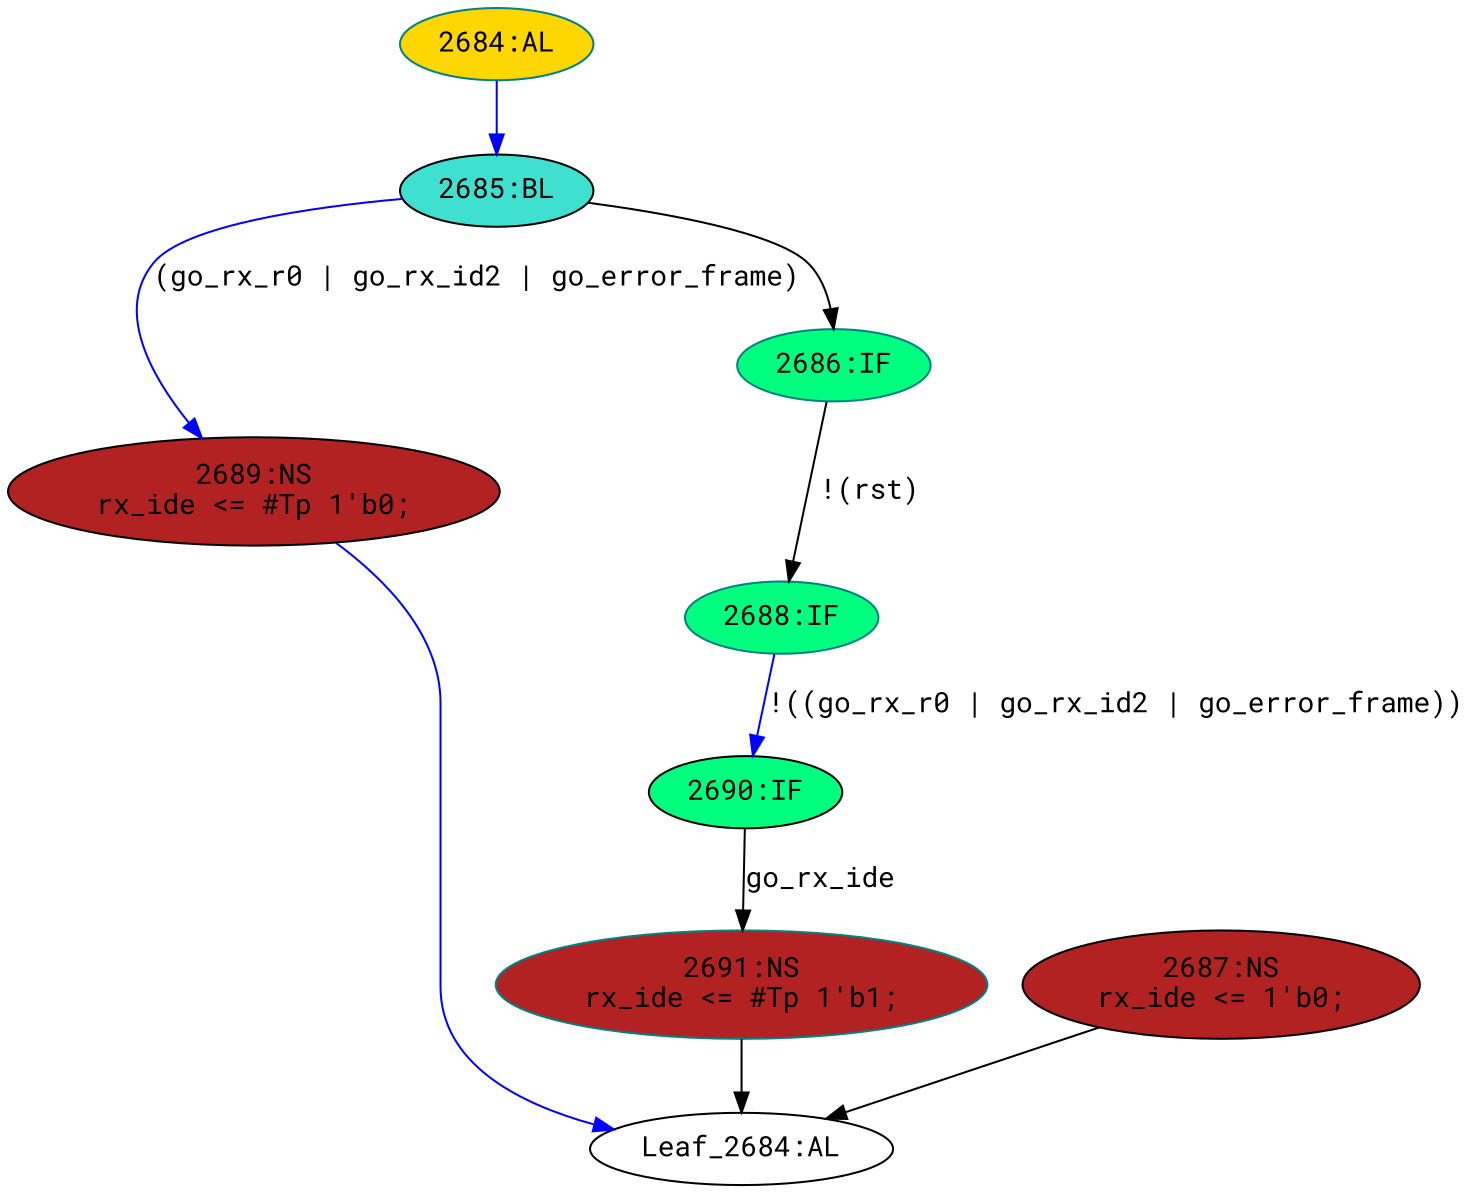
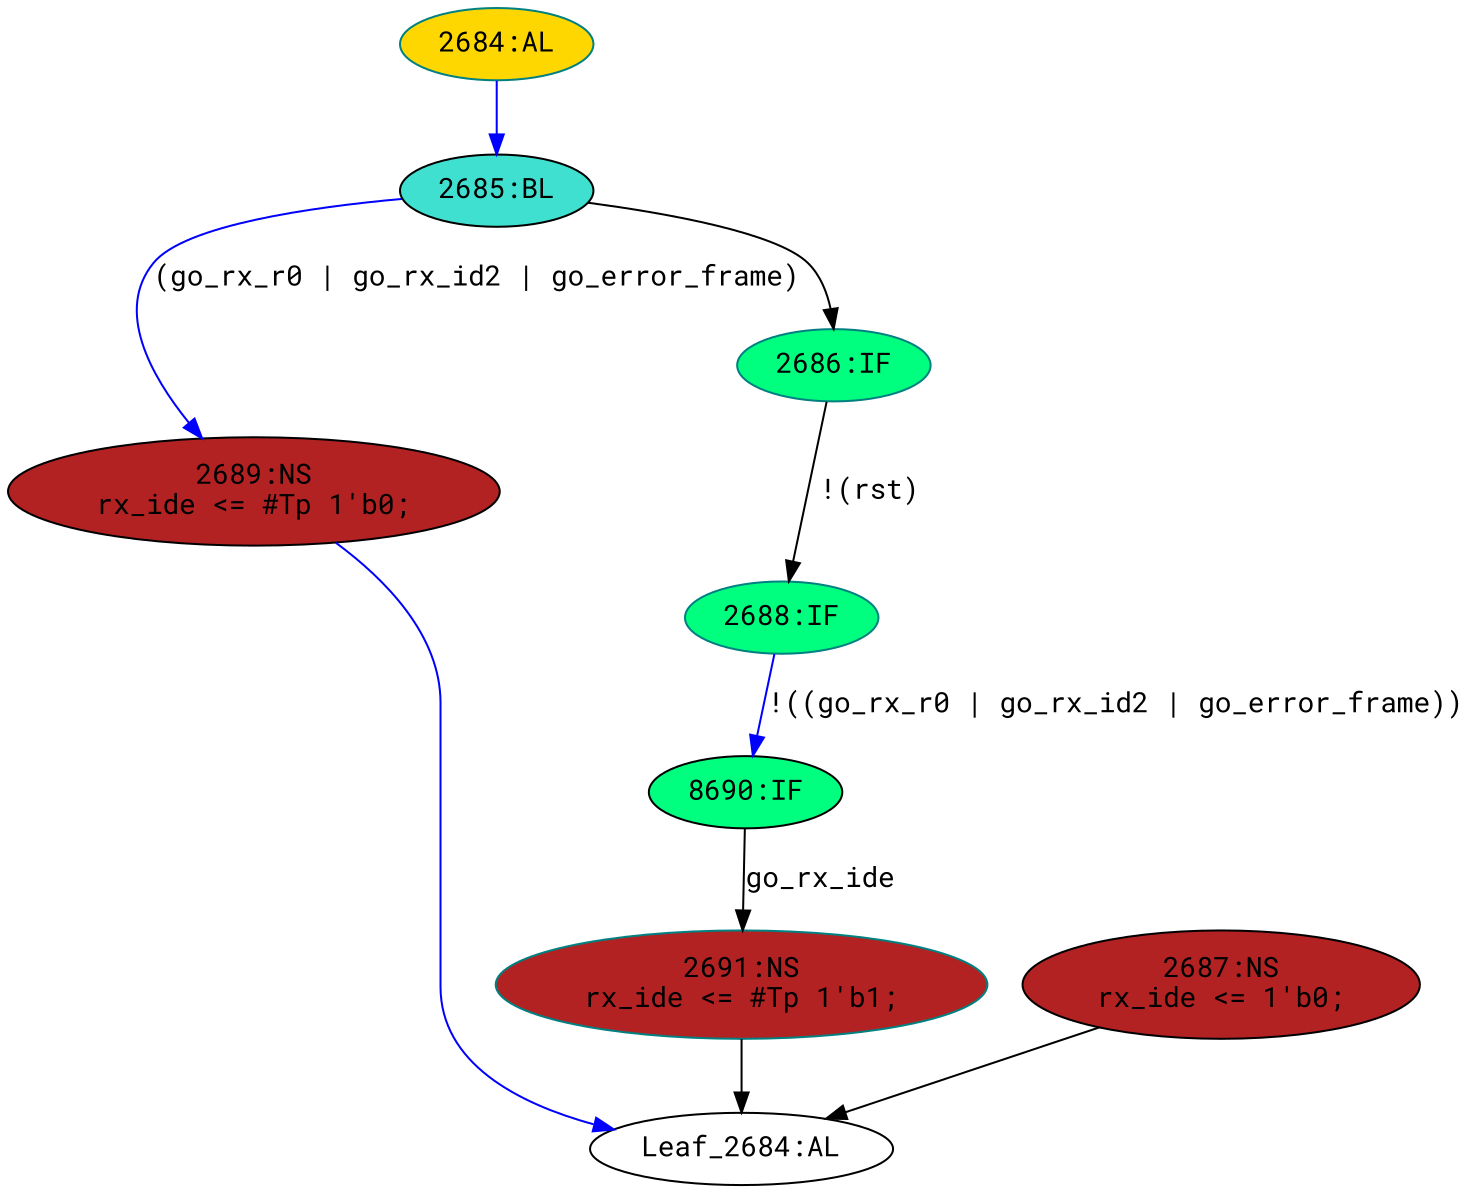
(746, 792) -> (746, 792)
